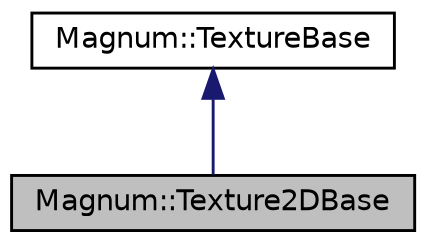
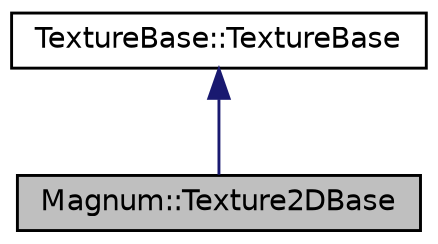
(213, 41) -> (219, 41)
